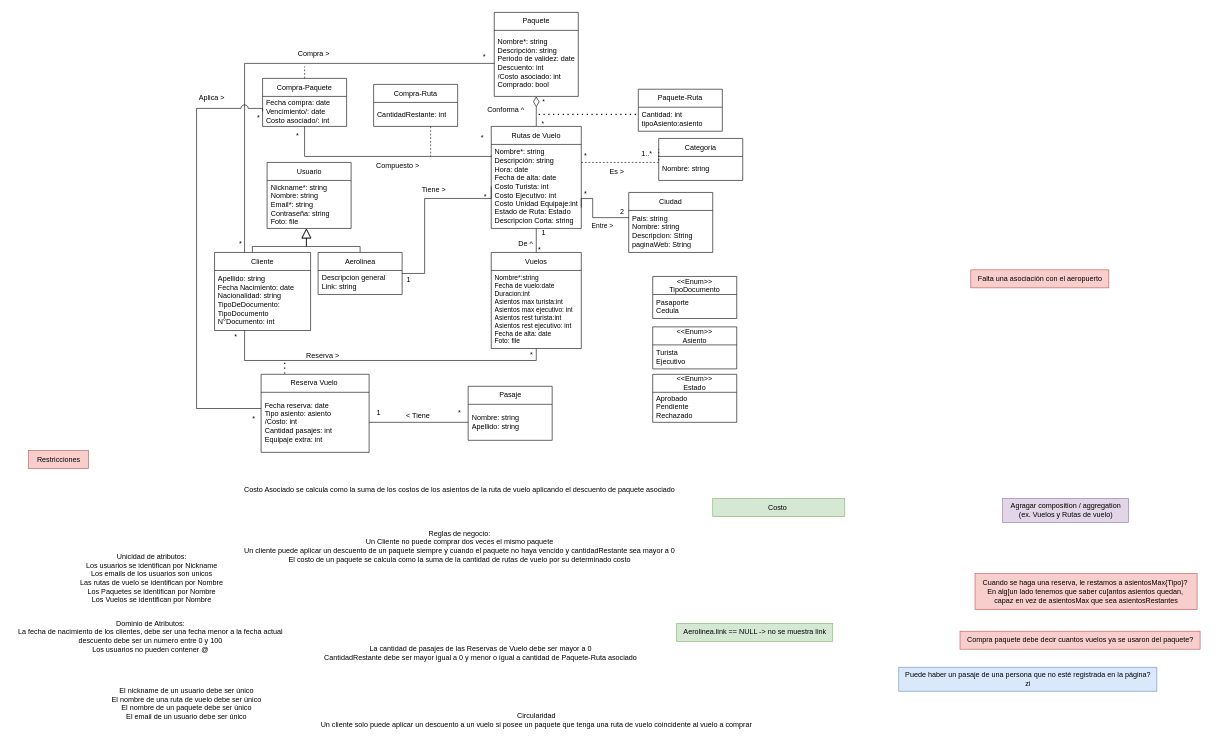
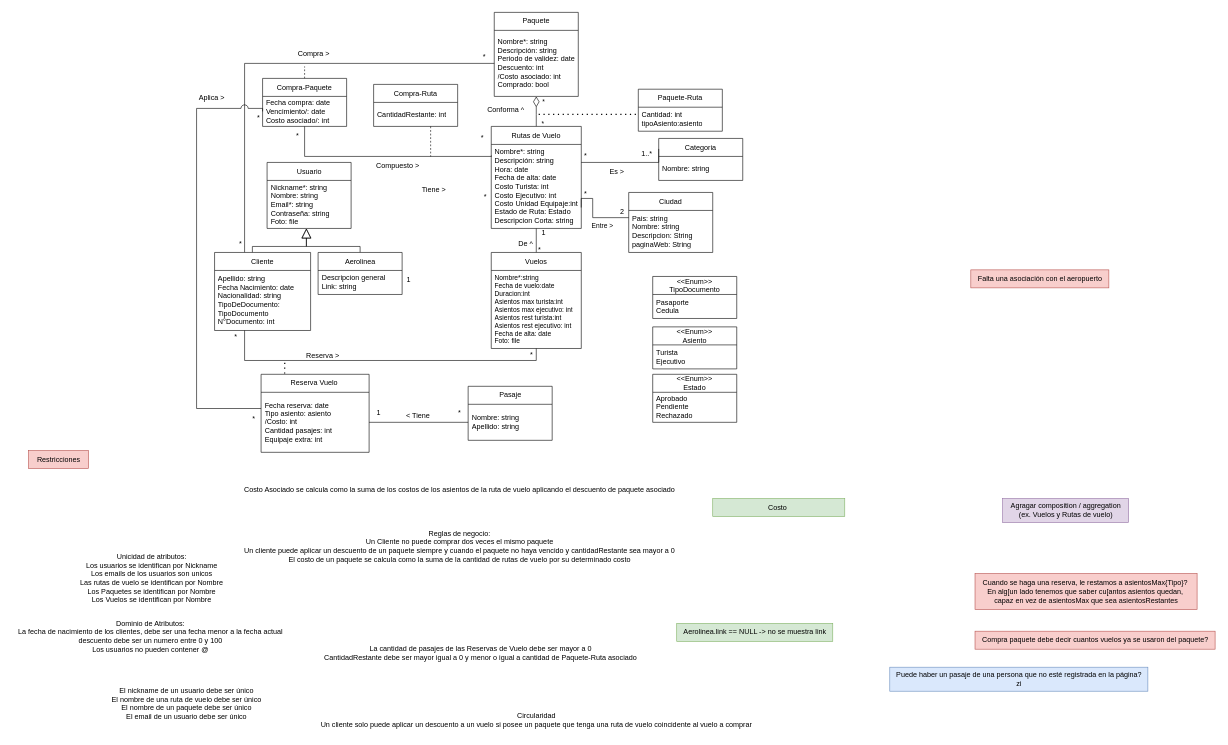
(619, 162) -> (619, 162)
(425, 214) -> none
(1080, 640) -> (1095, 640)
(1028, 679) -> (1019, 679)
